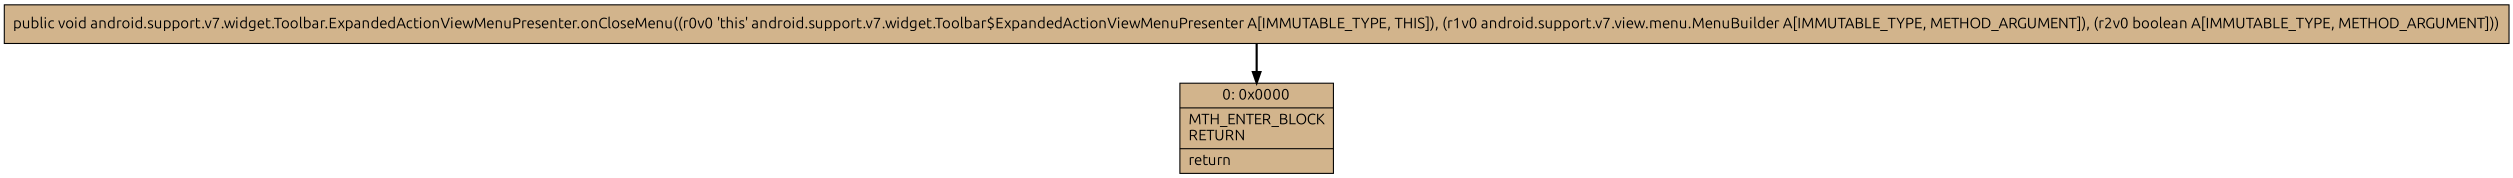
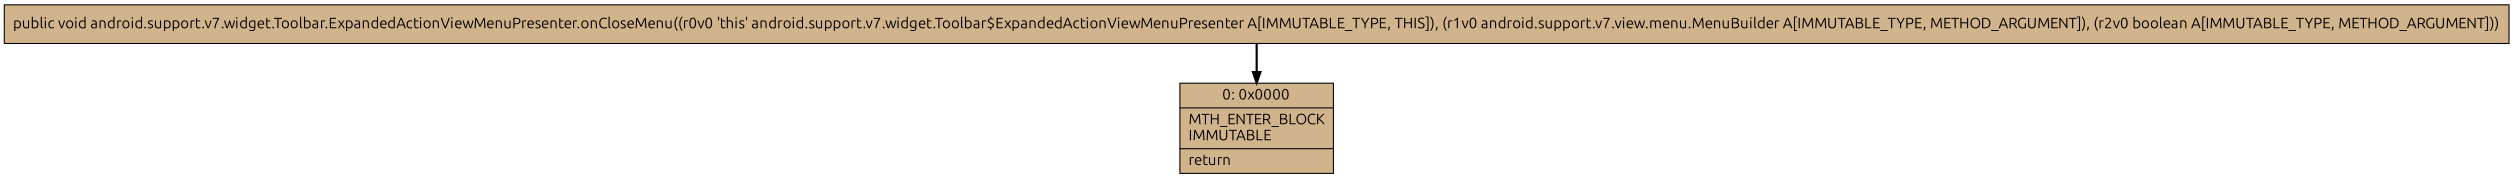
(1217, 136) -> (1230, 136)
